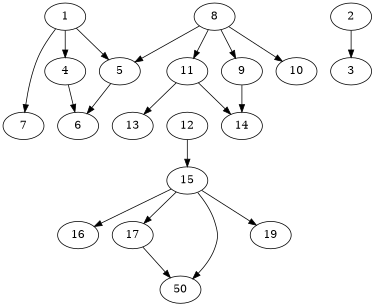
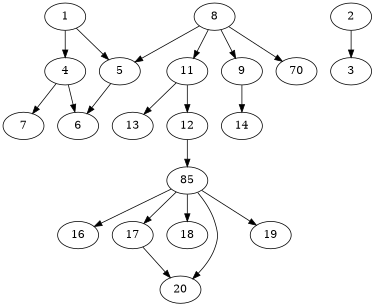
(35, 65) -> (47, 96)
(297, 71) -> (297, 71)
(212, 96) -> (187, 95)
(187, 180) -> (187, 180)
none -> (187, 235)
(180, 290) -> (180, 290)
